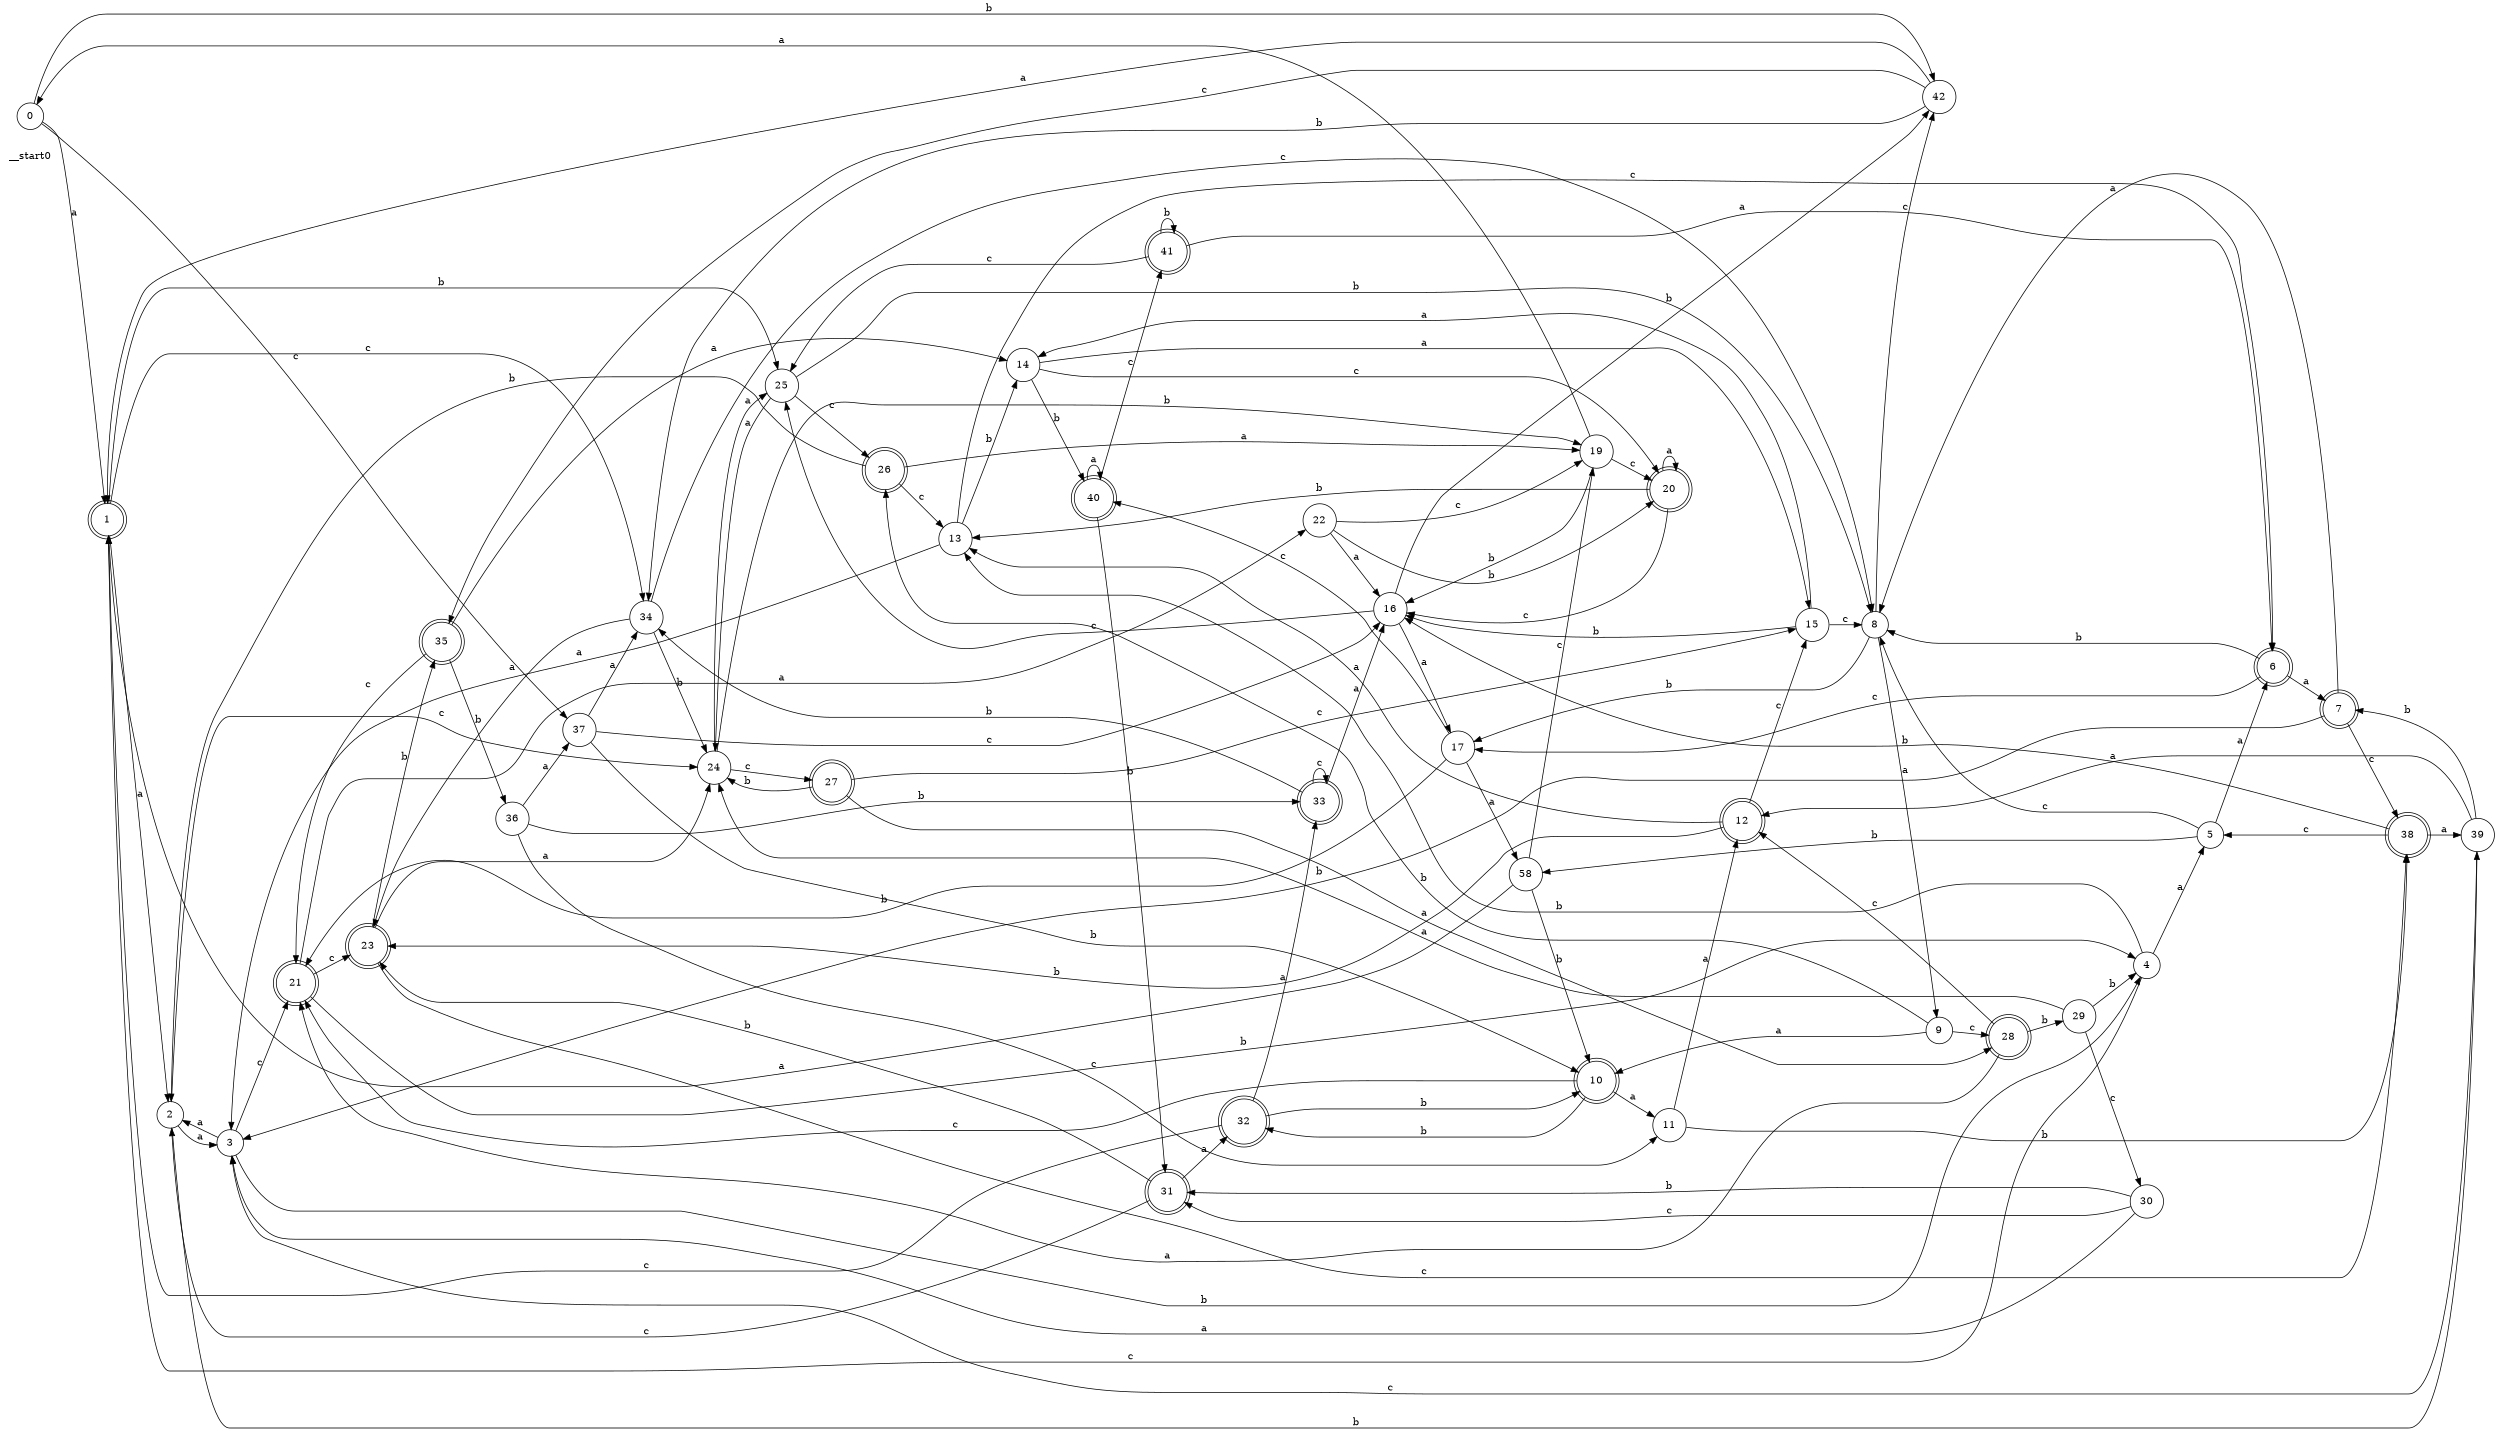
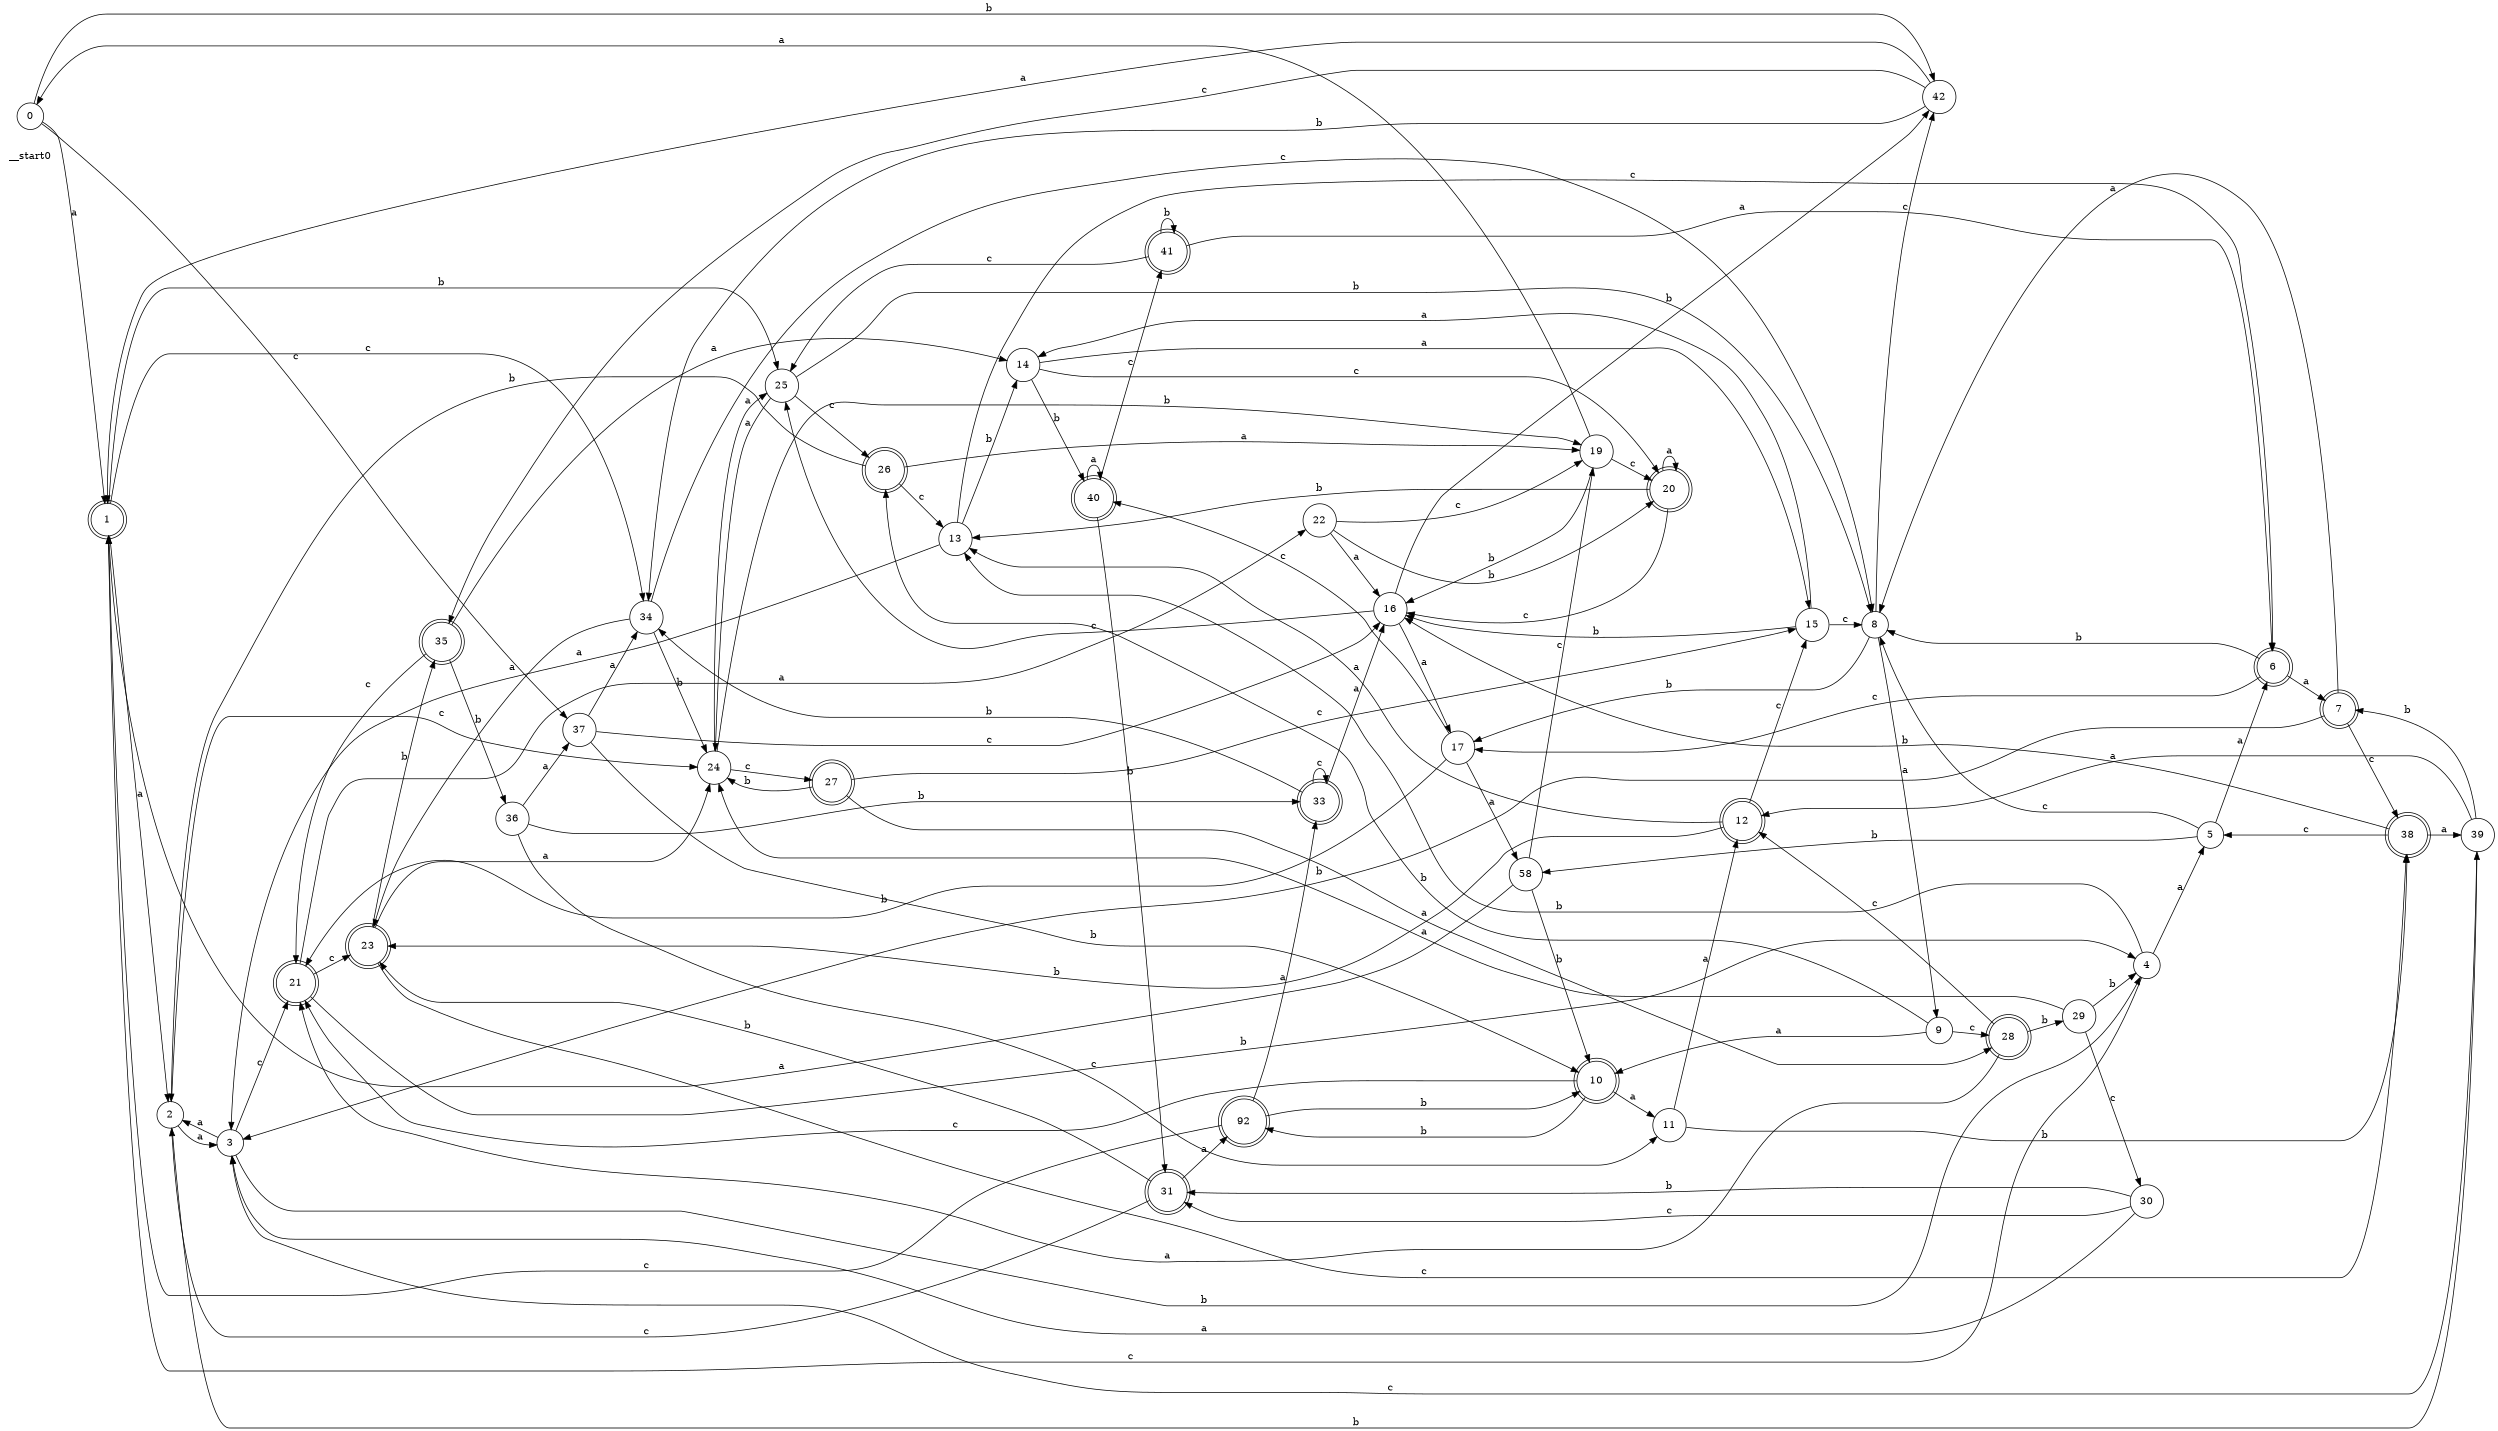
(1244, 1122) -> (1244, 1122)
